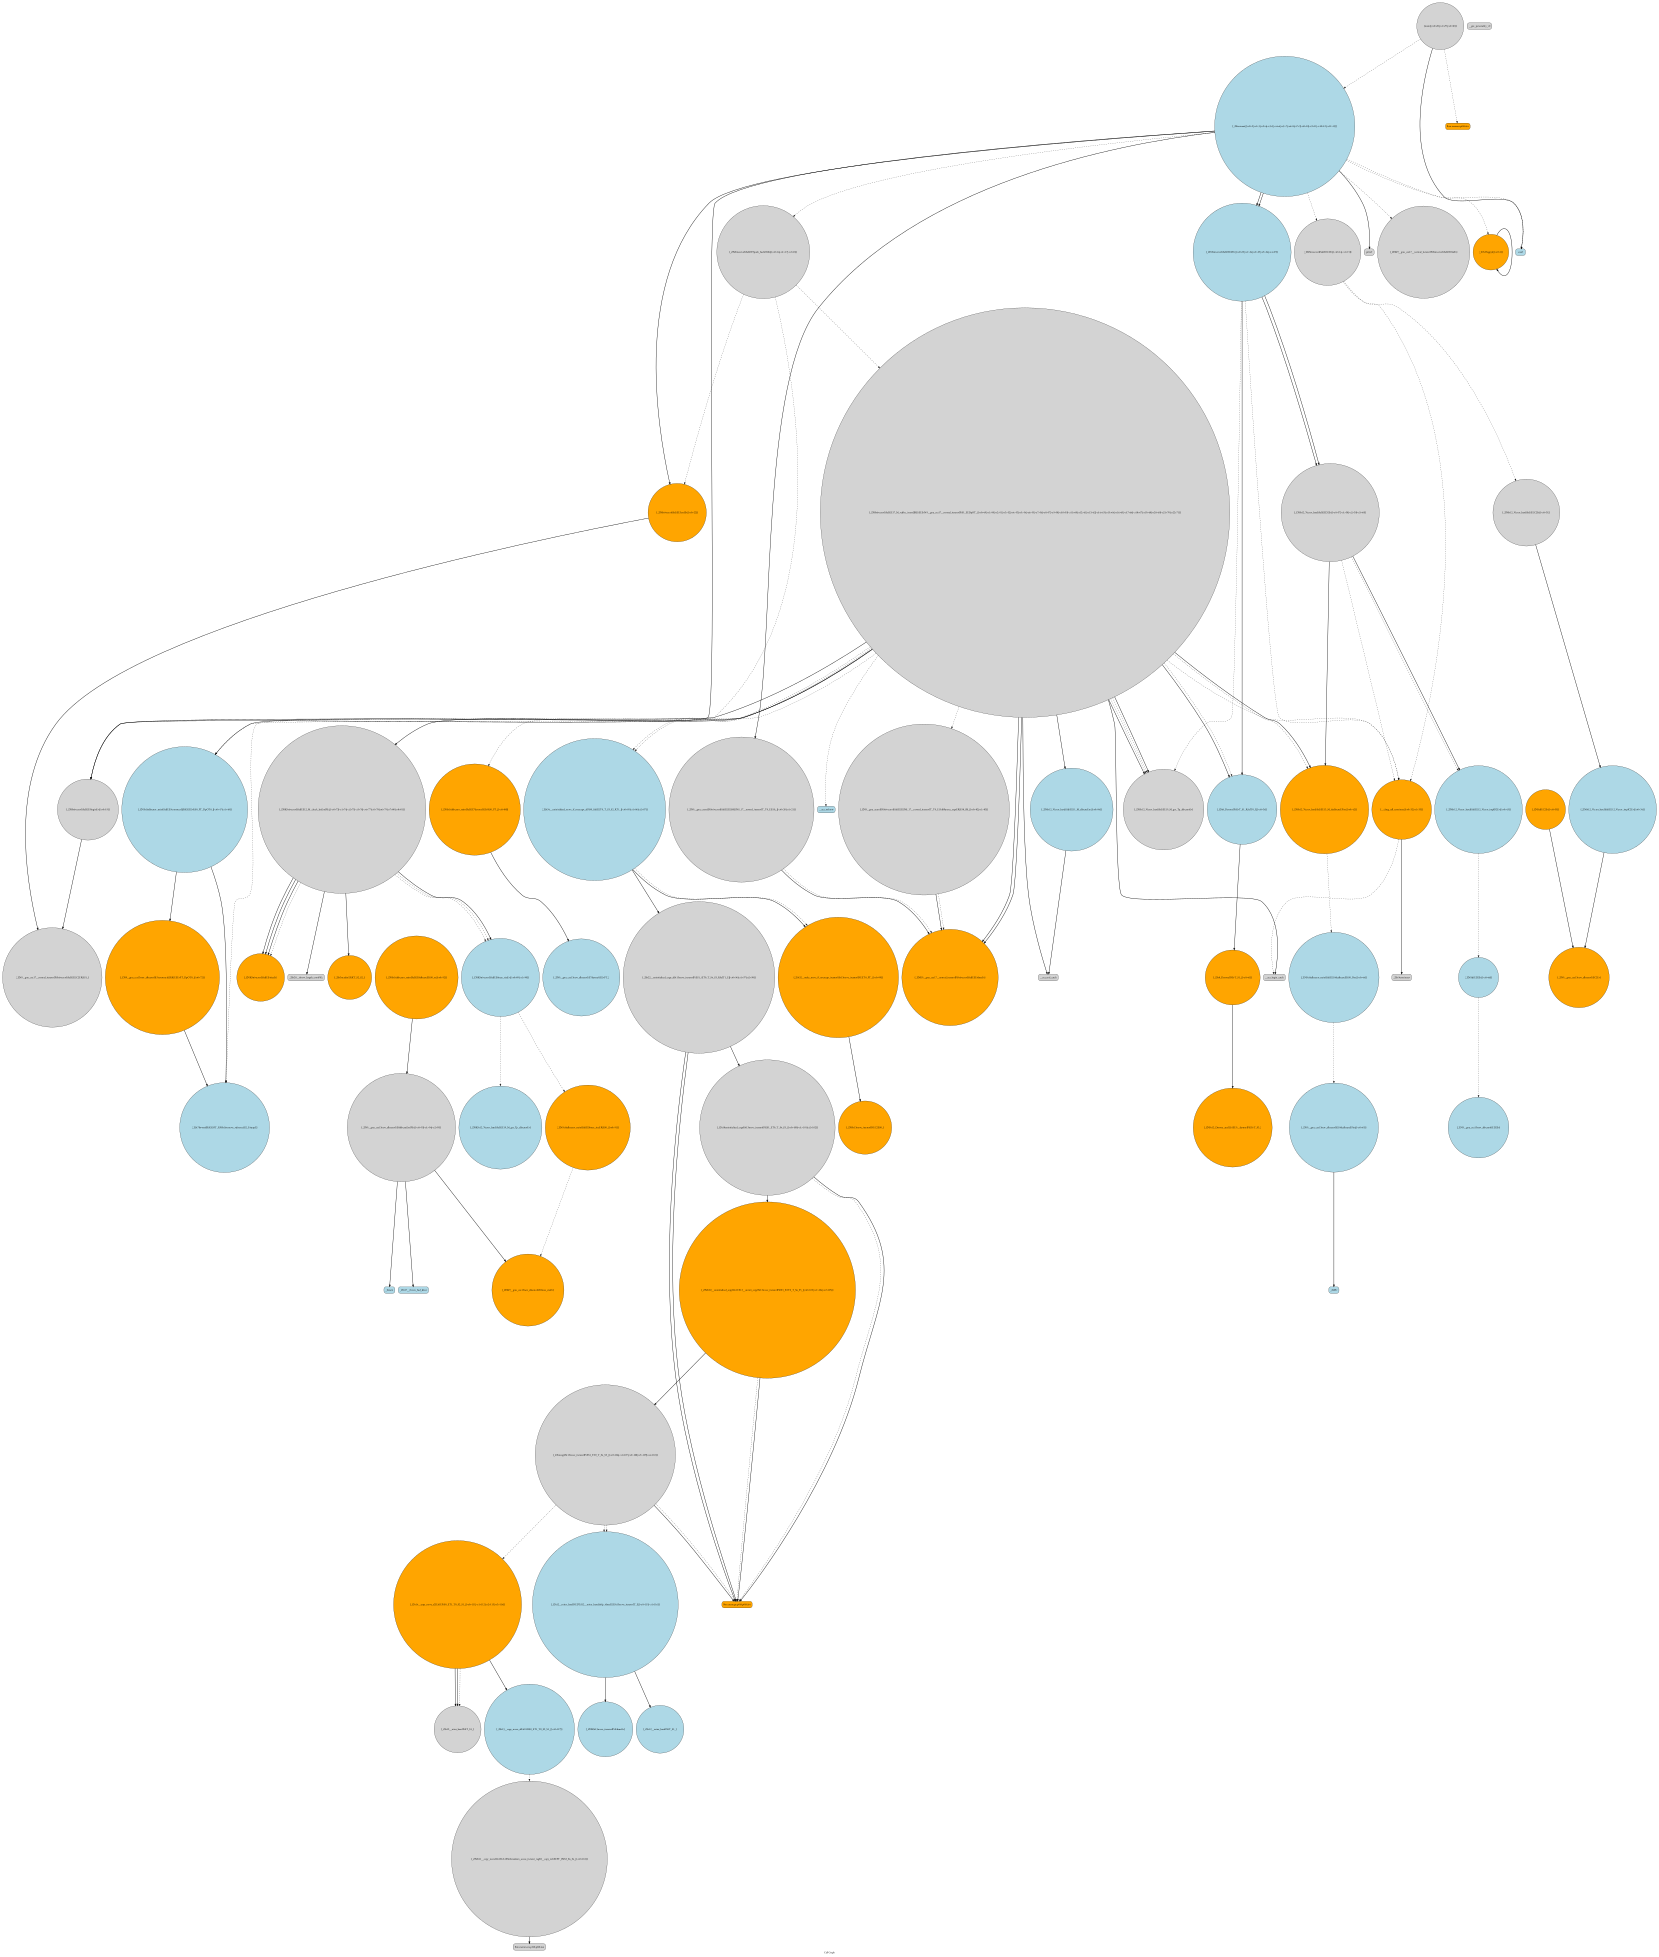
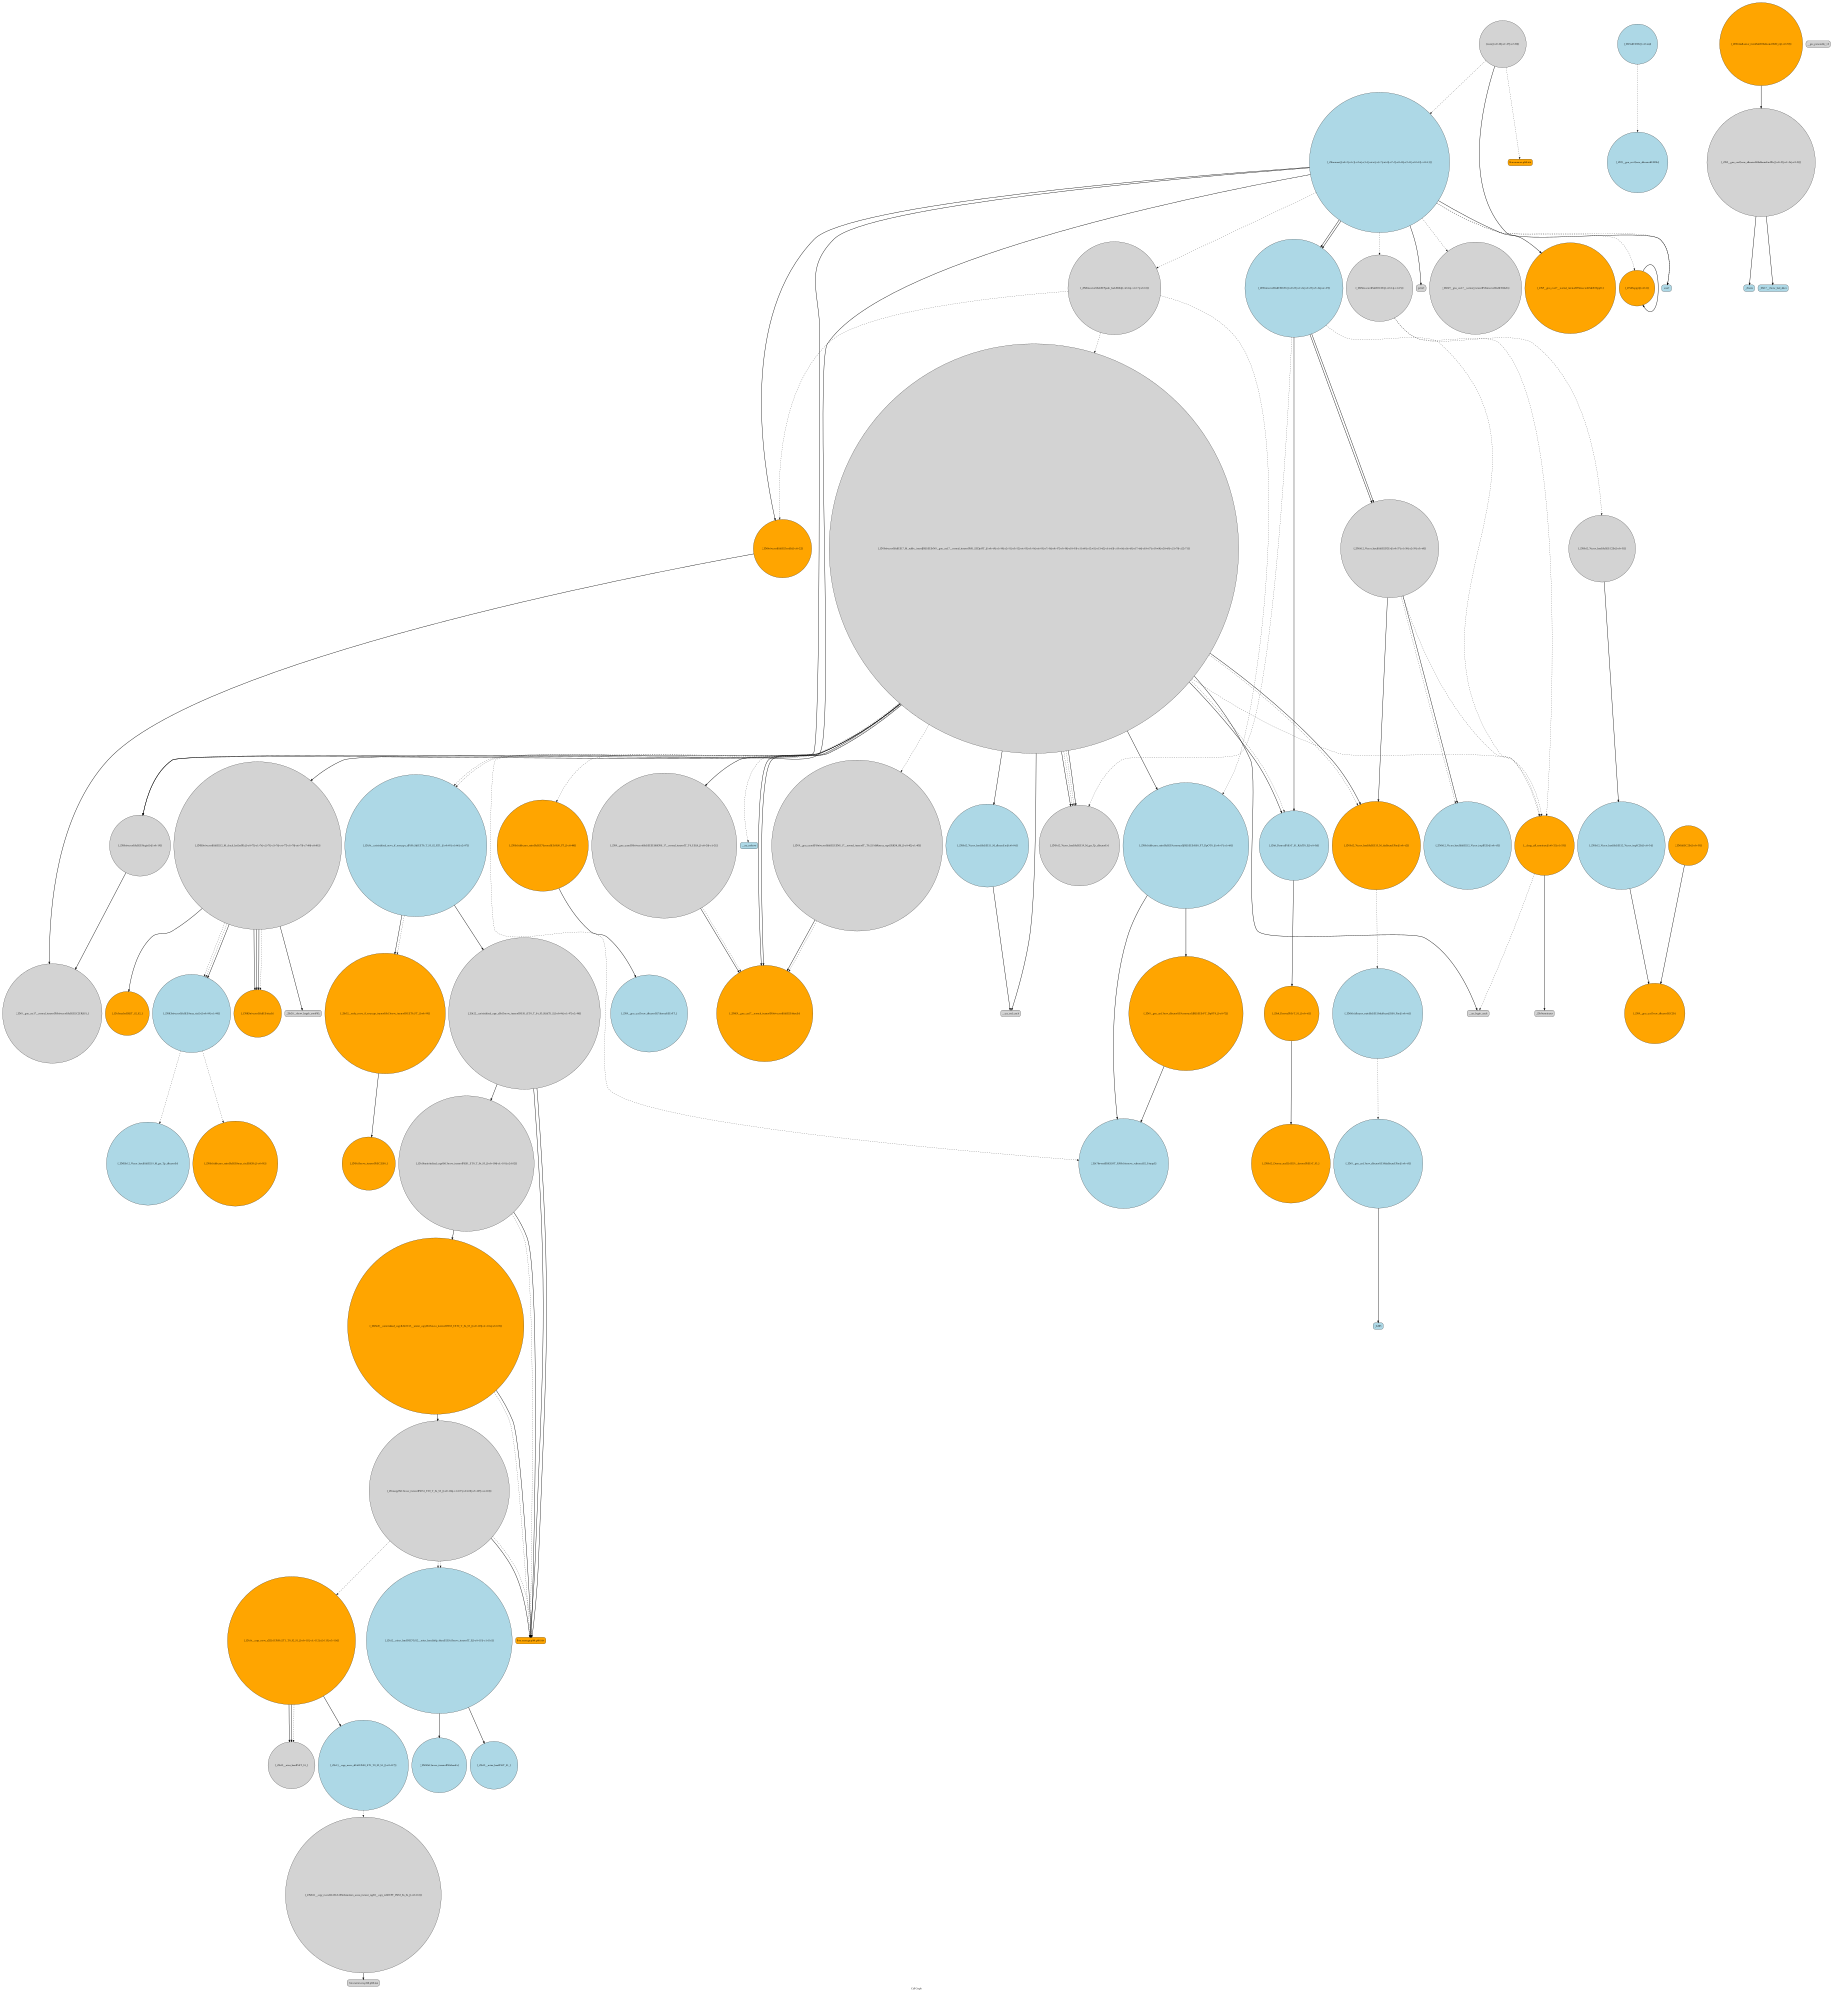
none -> (1570, 288)
(1479, 904) -> none
(528, 1290) -> none
